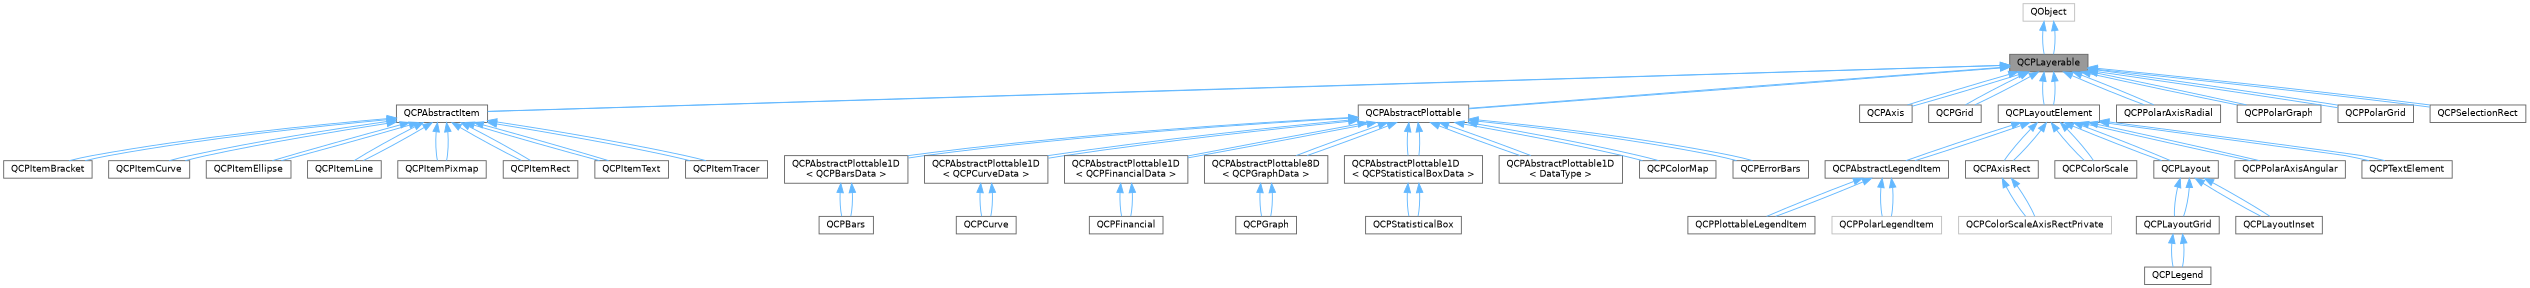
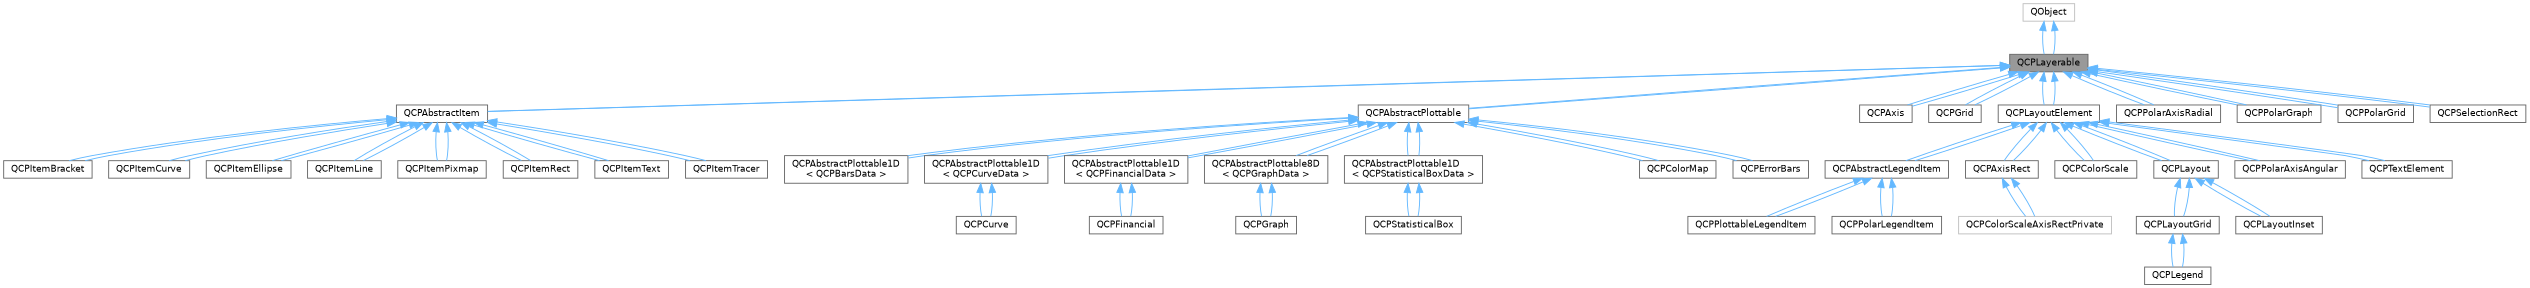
(1561, 169) -> none
(846, 225) -> none
(1887, 225) -> (1887, 225)
